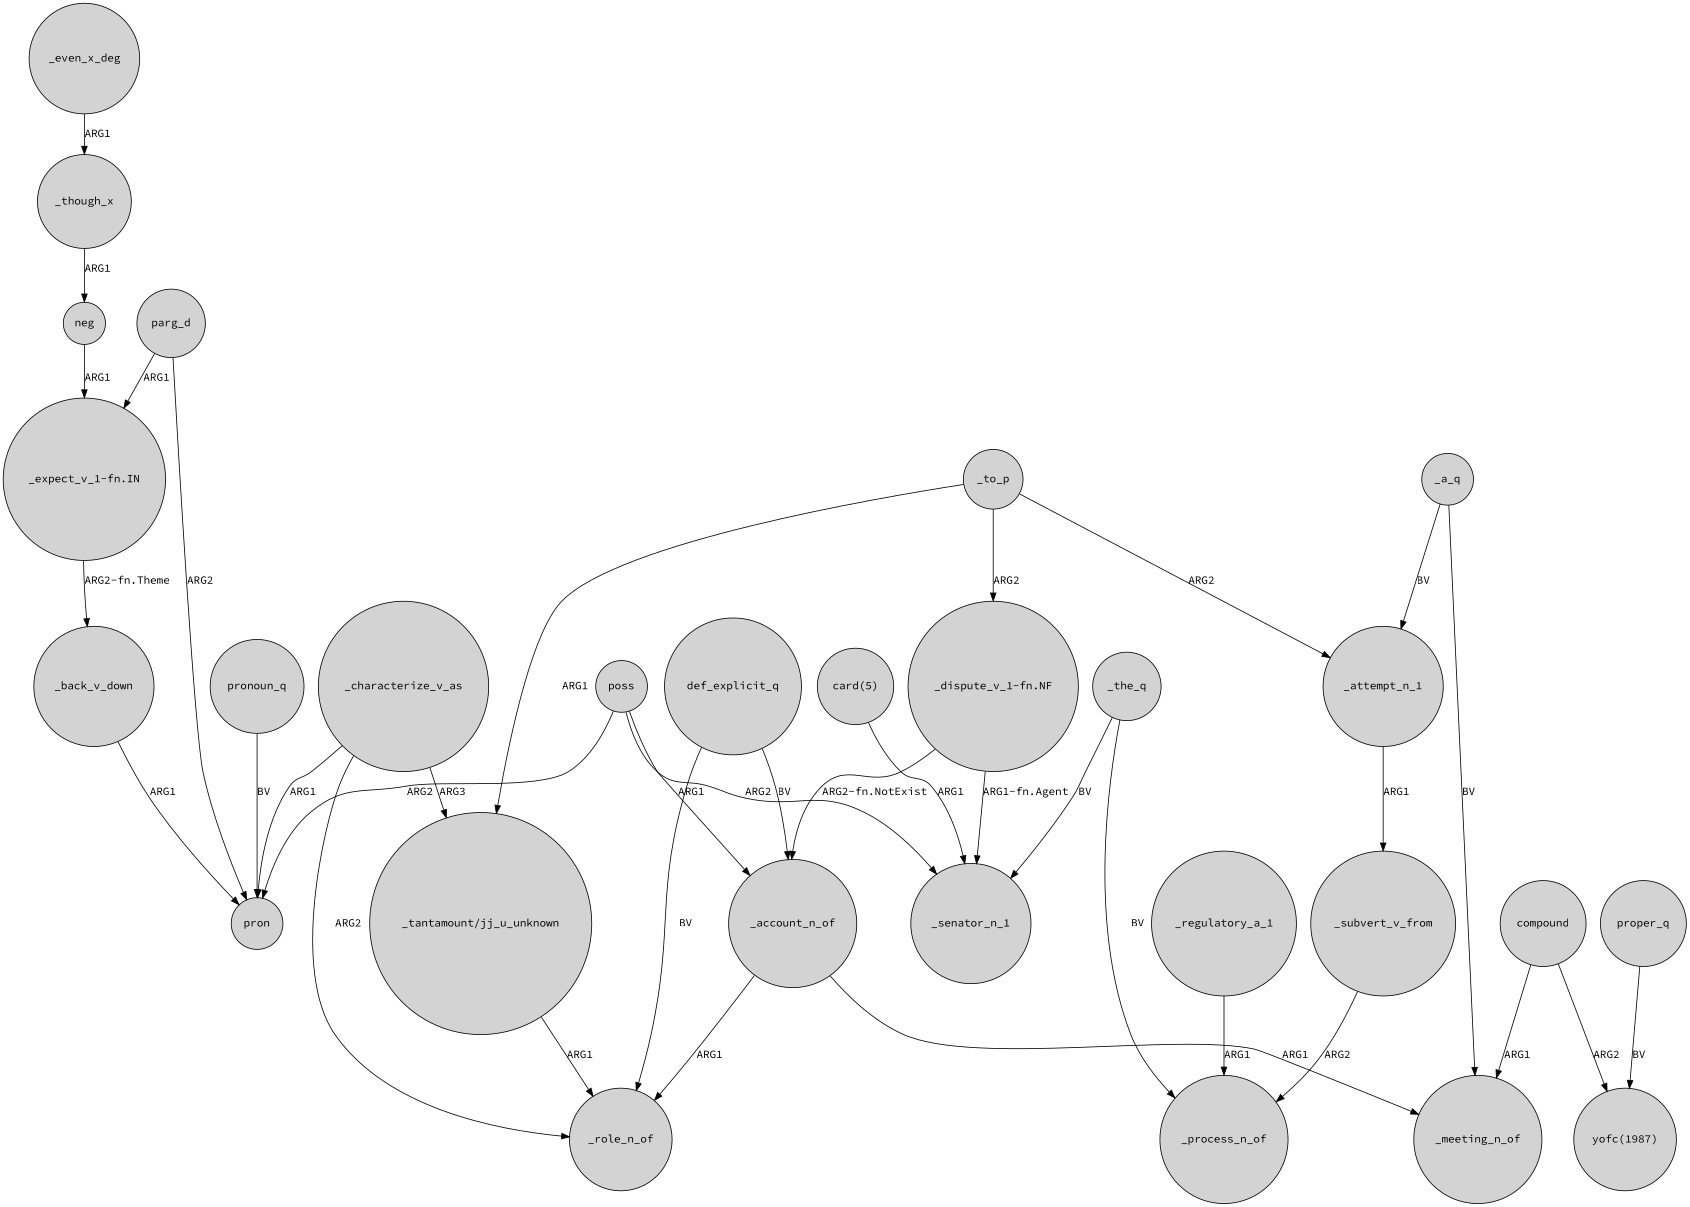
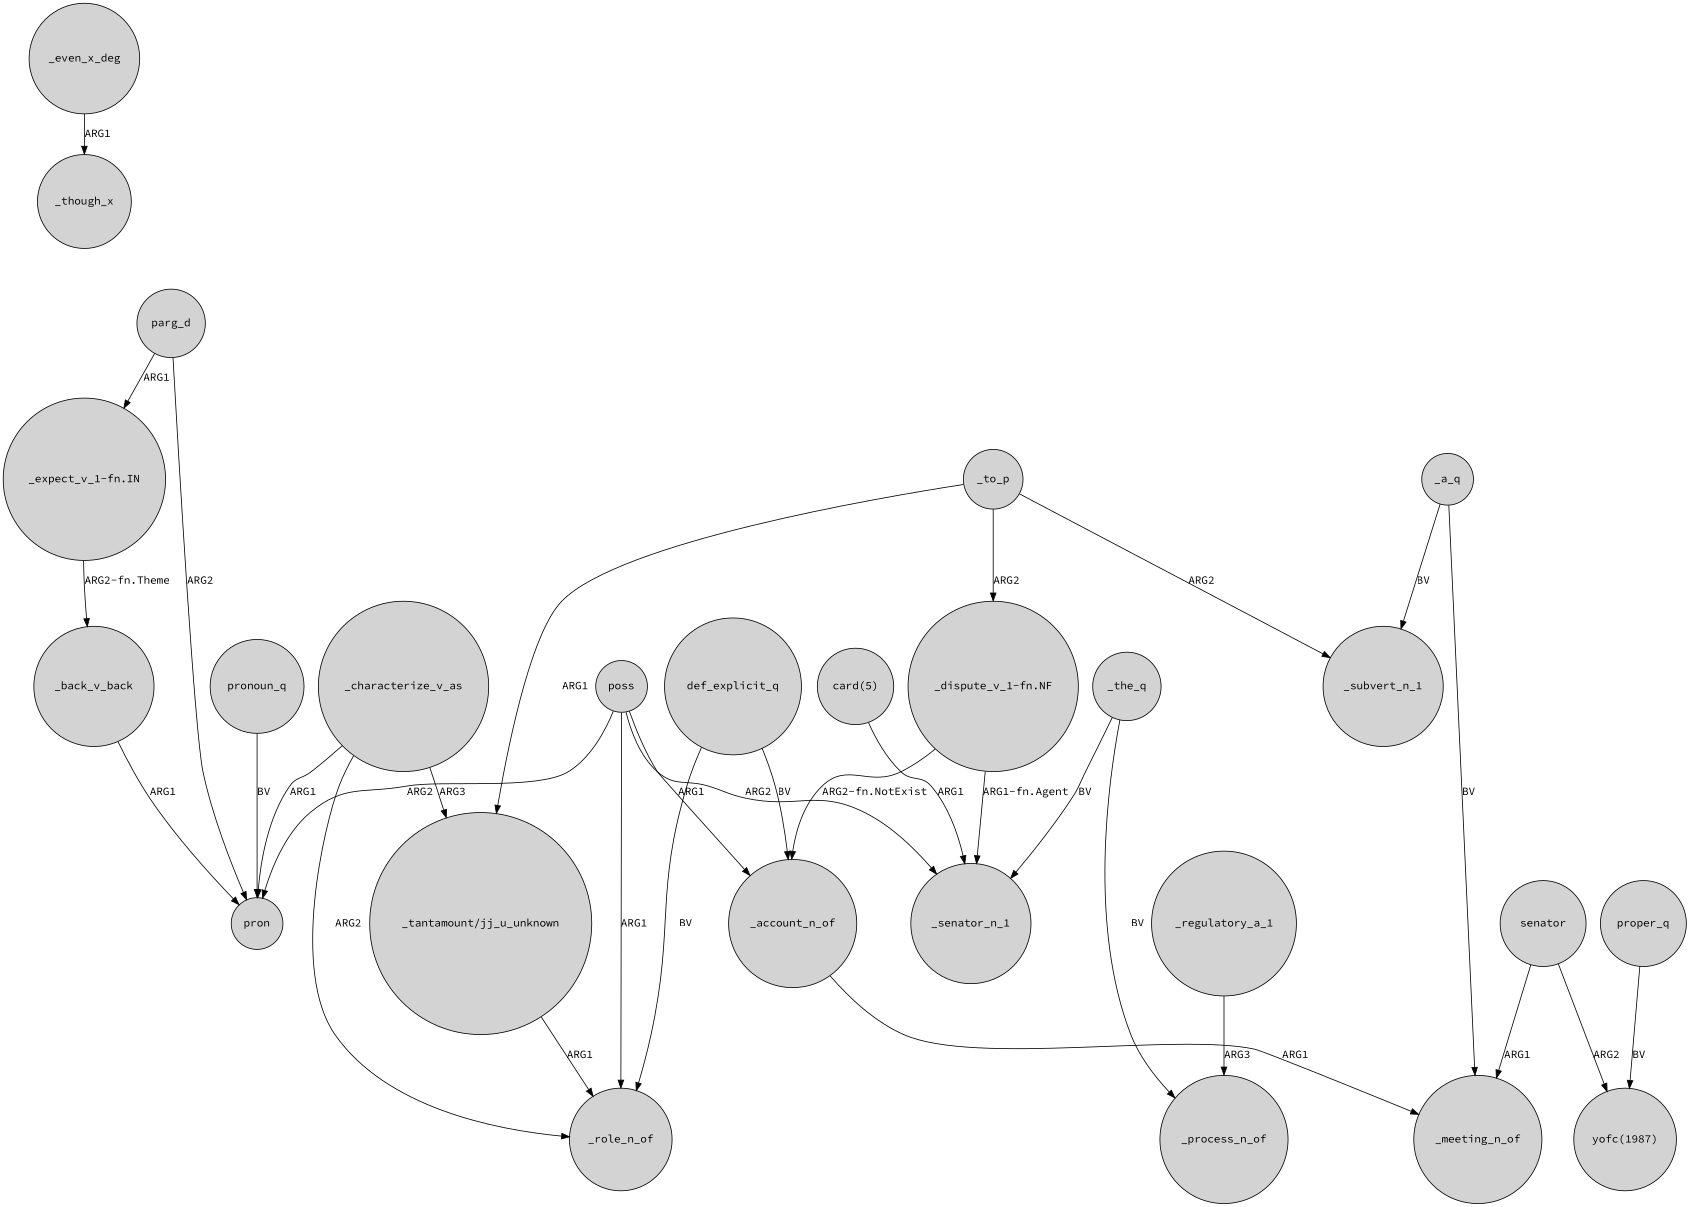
(84, 323) -> none
(94, 686) -> (94, 686)
(1383, 686) -> (1383, 686)
(1383, 924) -> none
(1543, 924) -> (1543, 924)
(708, 1036) -> (621, 896)
(1238, 1055) -> (1238, 1055)
